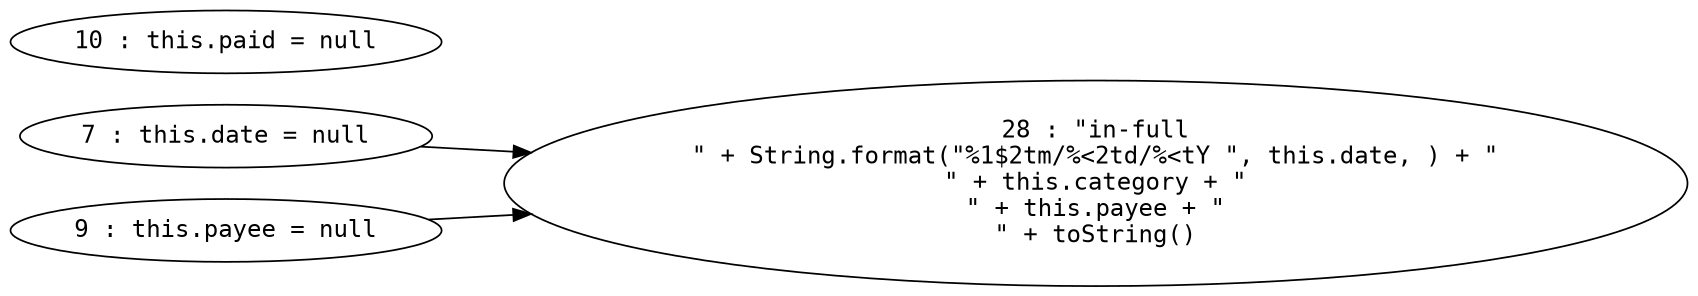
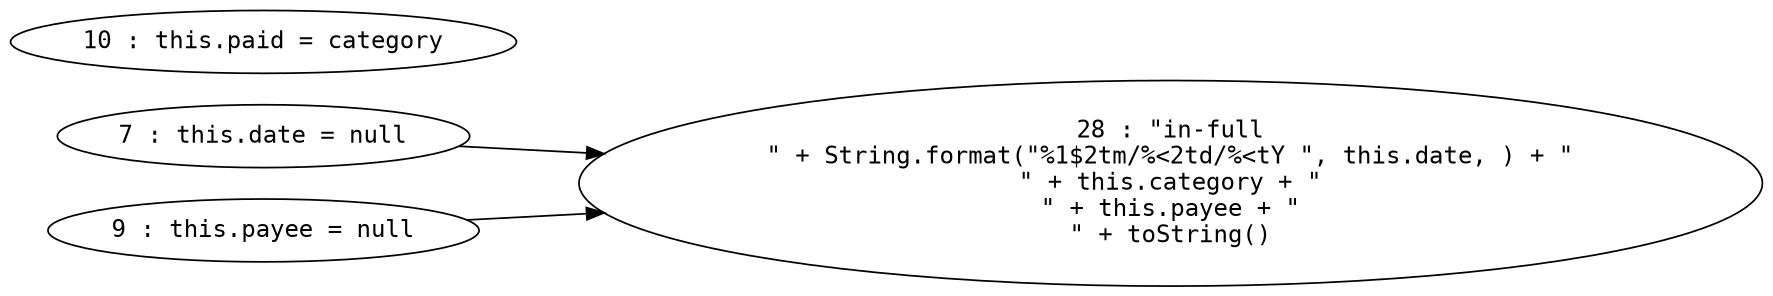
(226, 42) -> (264, 42)
